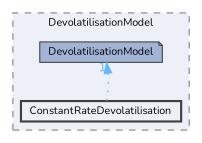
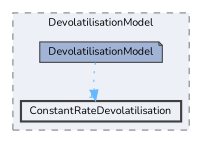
(108, 87) -> (94, 76)
